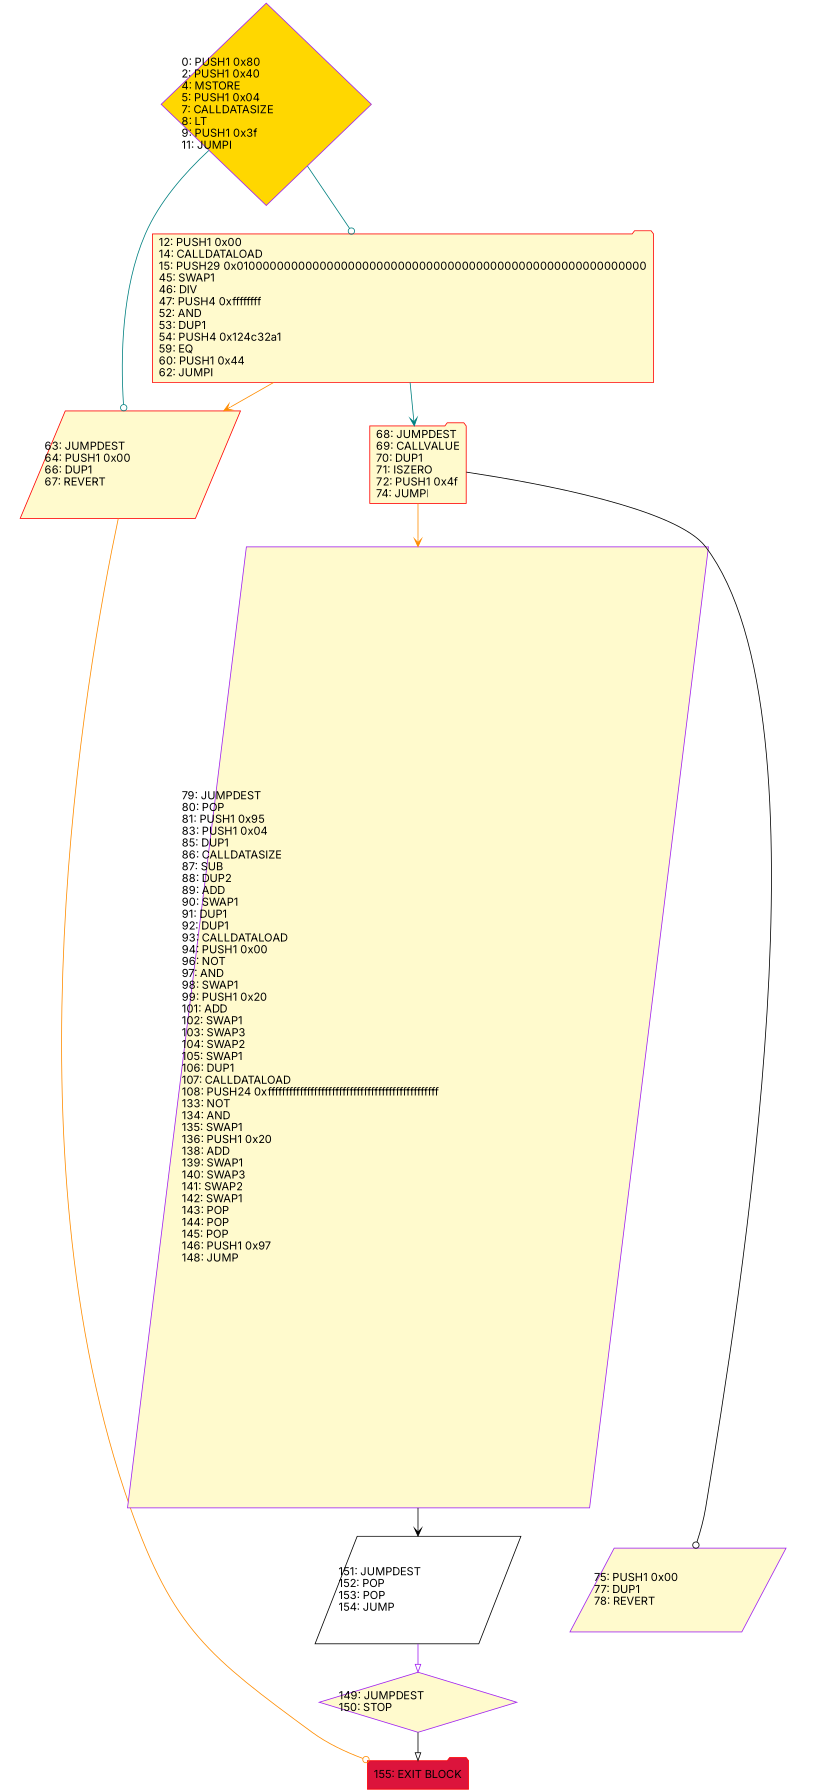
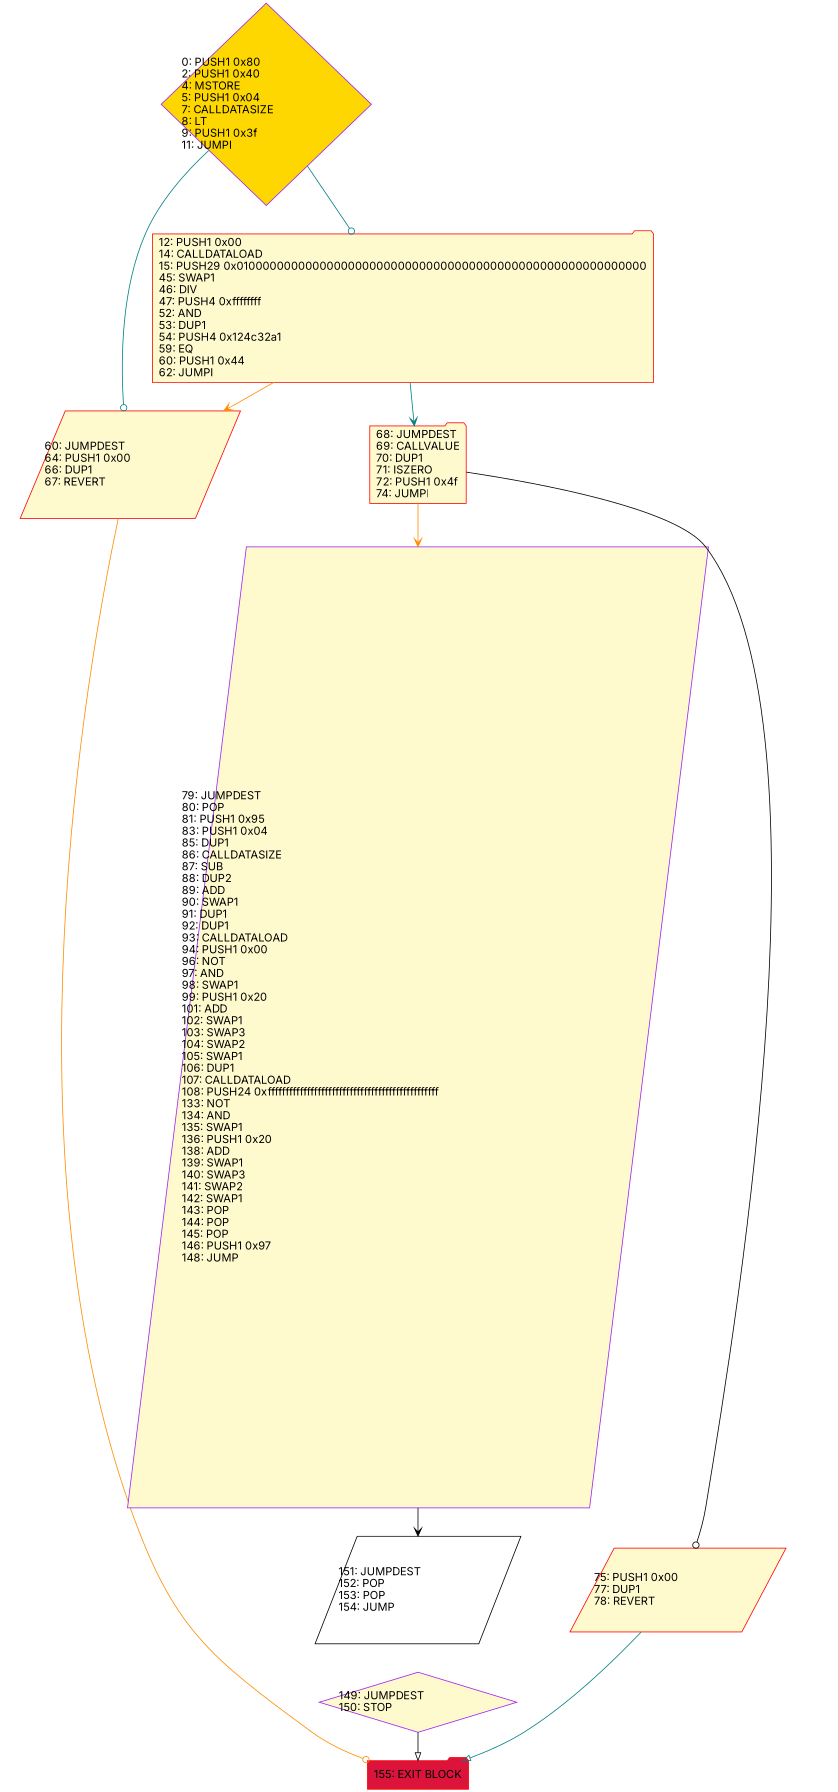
(130, 465) -> (130, 465)
(678, 1590) -> (678, 1590)
(418, 1654) -> none
none -> (562, 1705)
